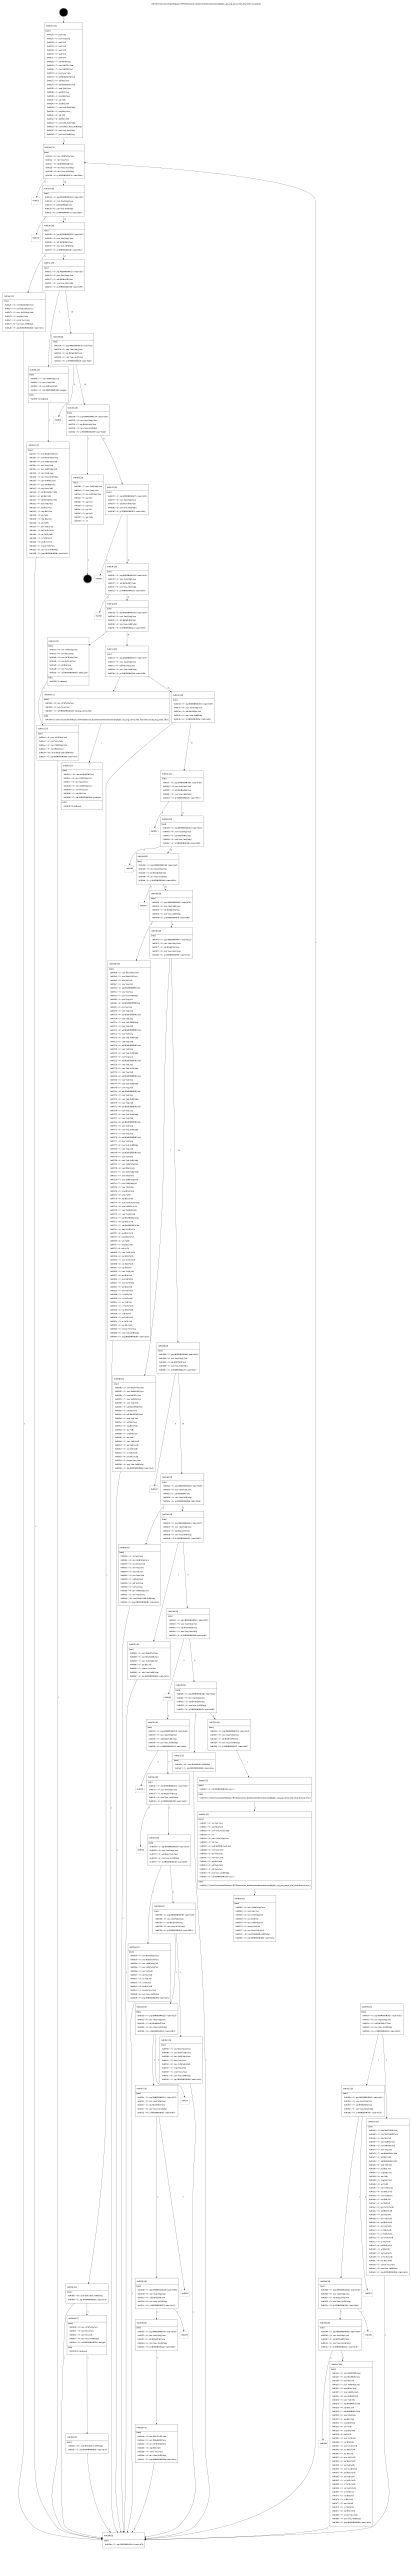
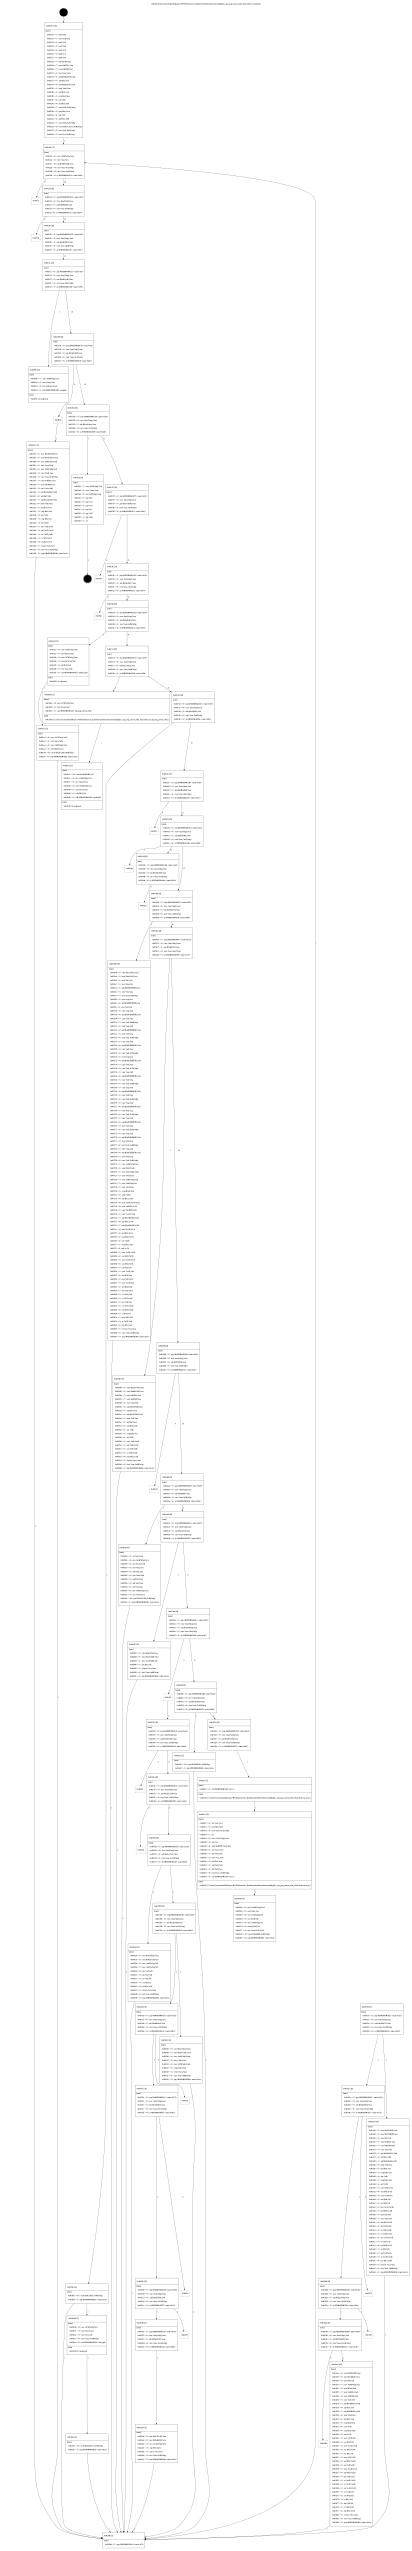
(24, 312) -> none
(48, 422) -> (56, 432)
(164, 887) -> (182, 868)
